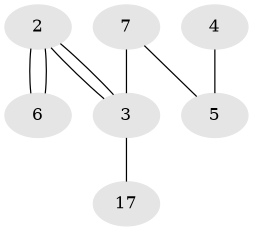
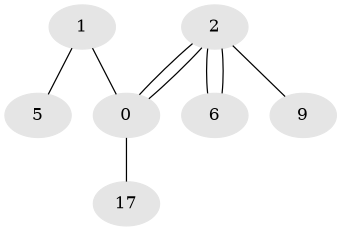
(126, 27) -> (82, 27)
(215, 27) -> none
(126, 115) -> (126, 115)
none -> (303, 115)
